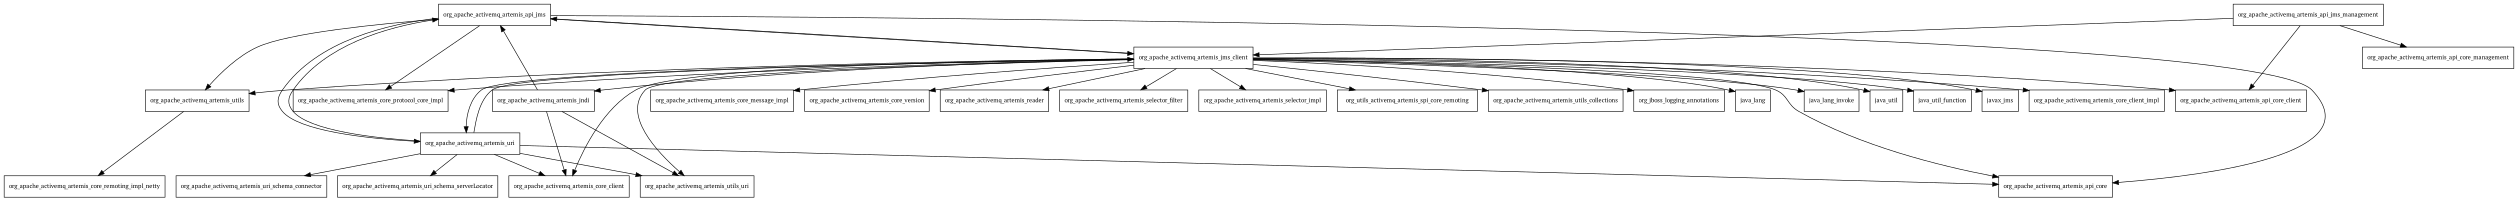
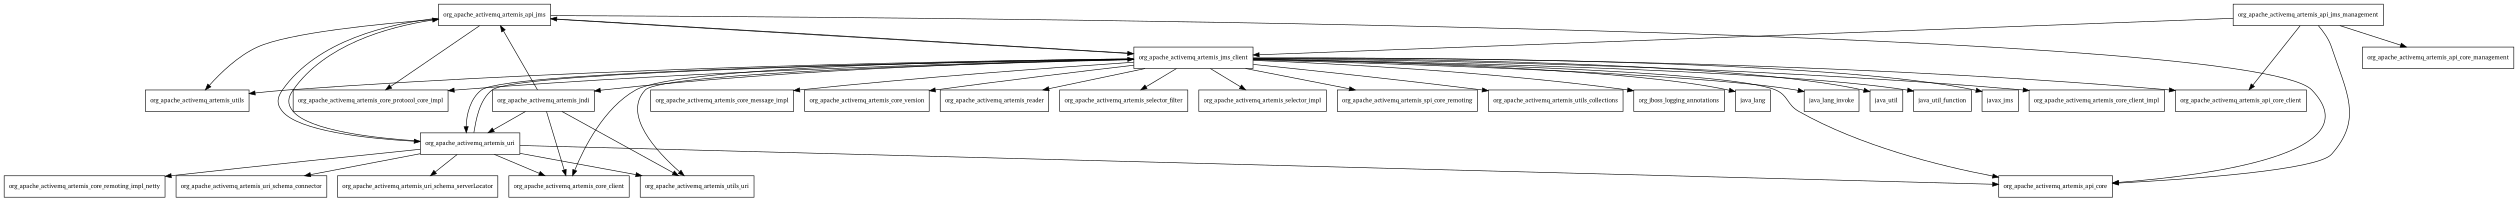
(1407, 101) -> (1407, 101)
none -> (509, 121)
(143, 142) -> (296, 162)
none -> (2296, 166)
